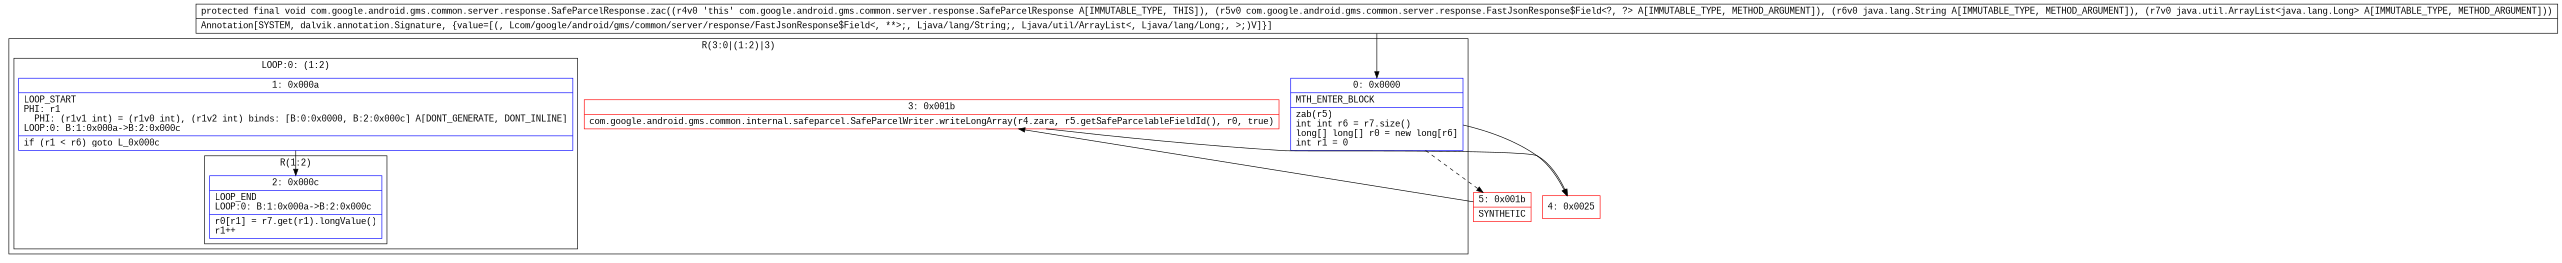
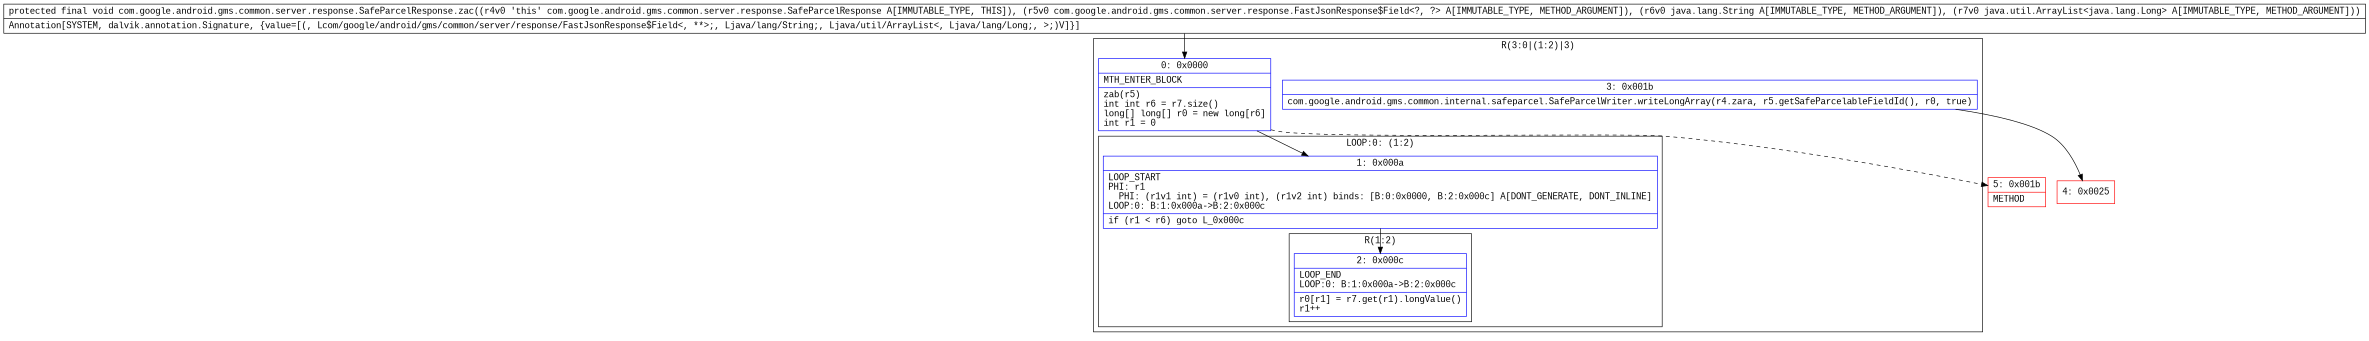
(932, 114) -> (1630, 95)
(1521, 146) -> (1280, 142)
(1249, 166) -> none
(1502, 214) -> (2009, 199)
